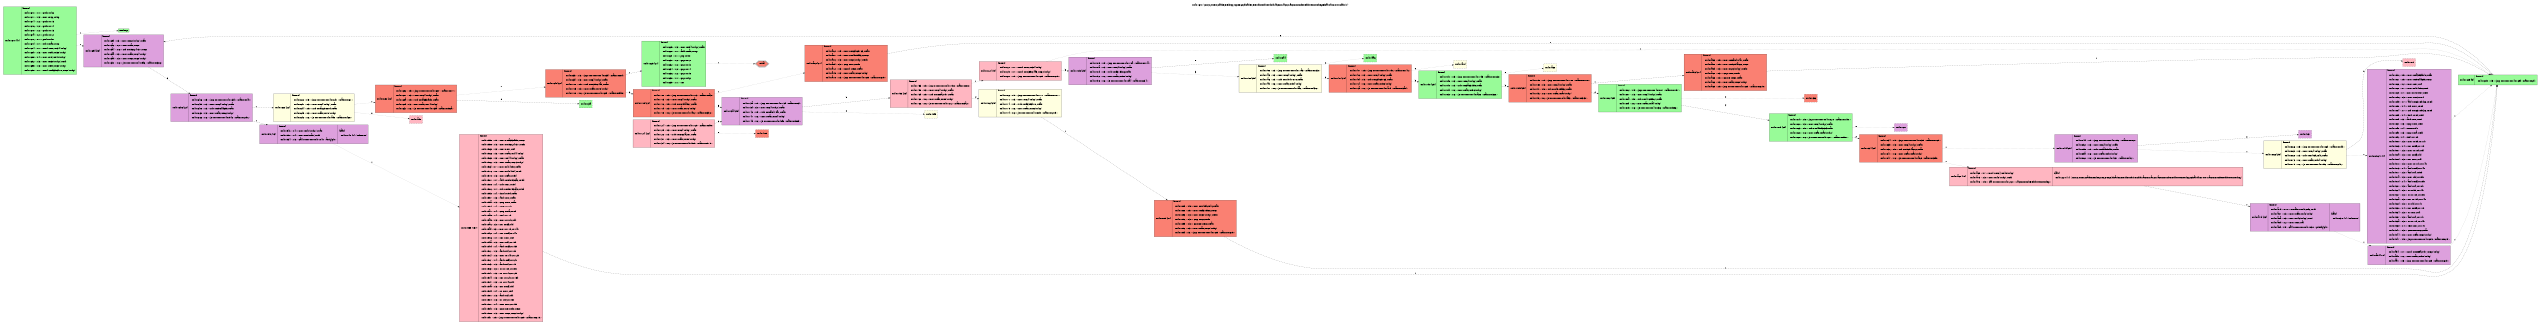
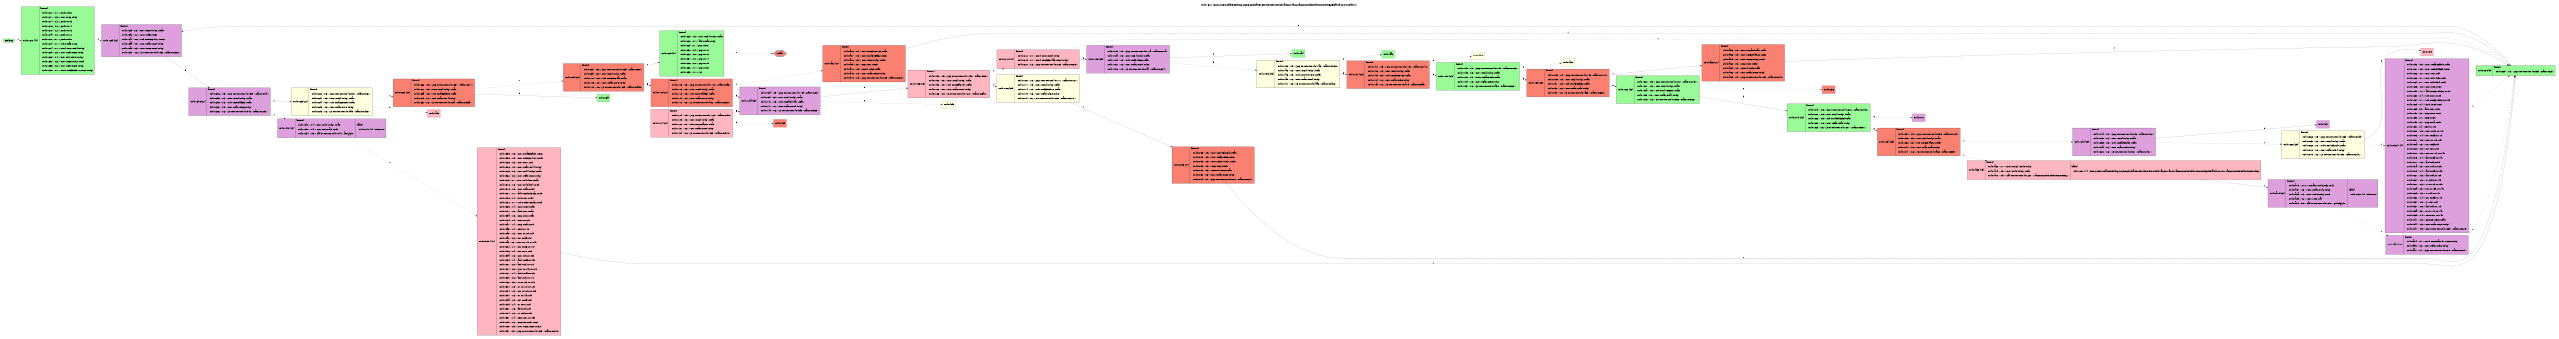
(97, 32) -> (17, 41)
